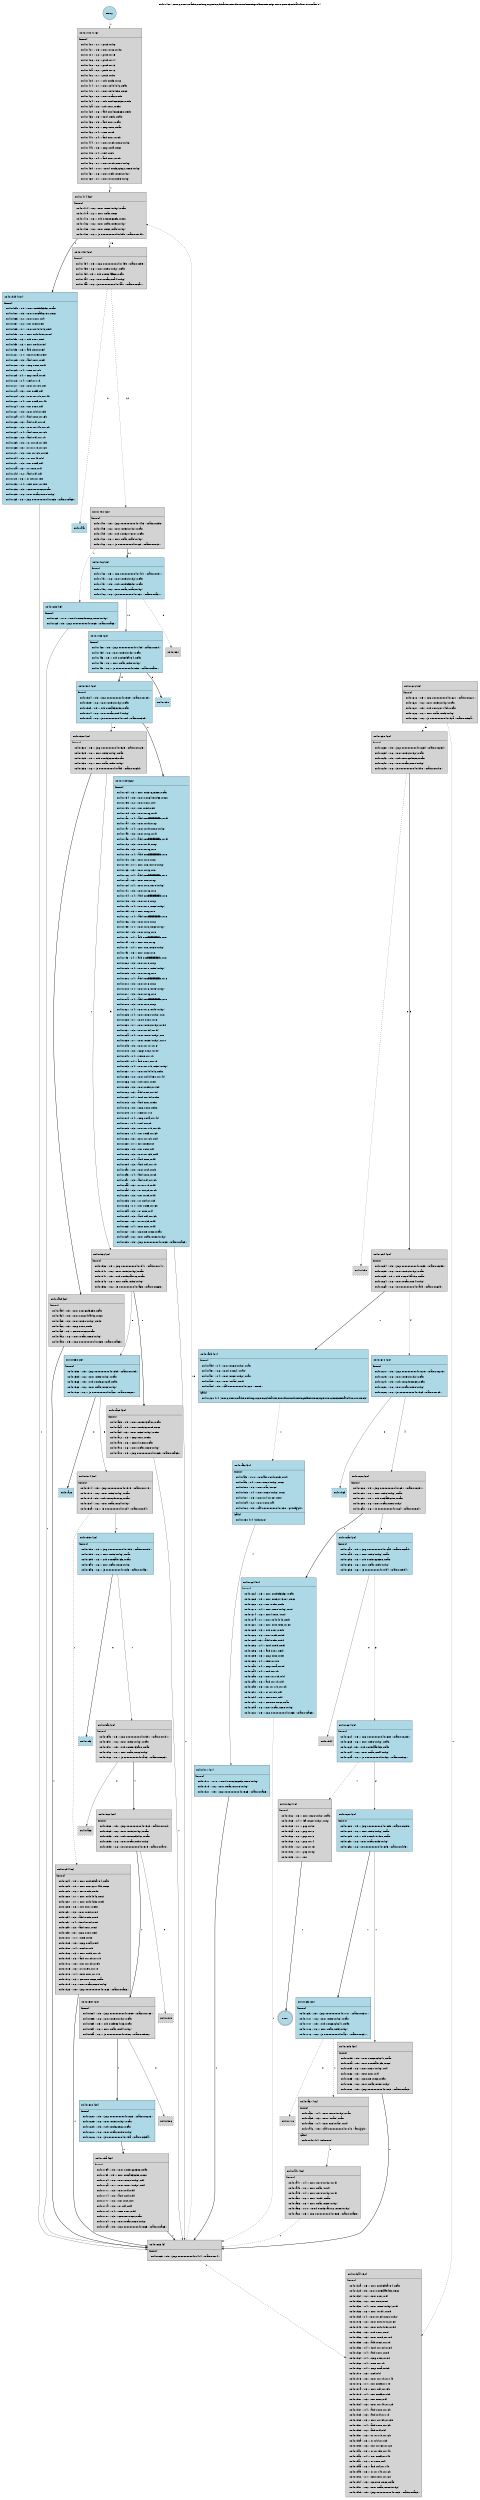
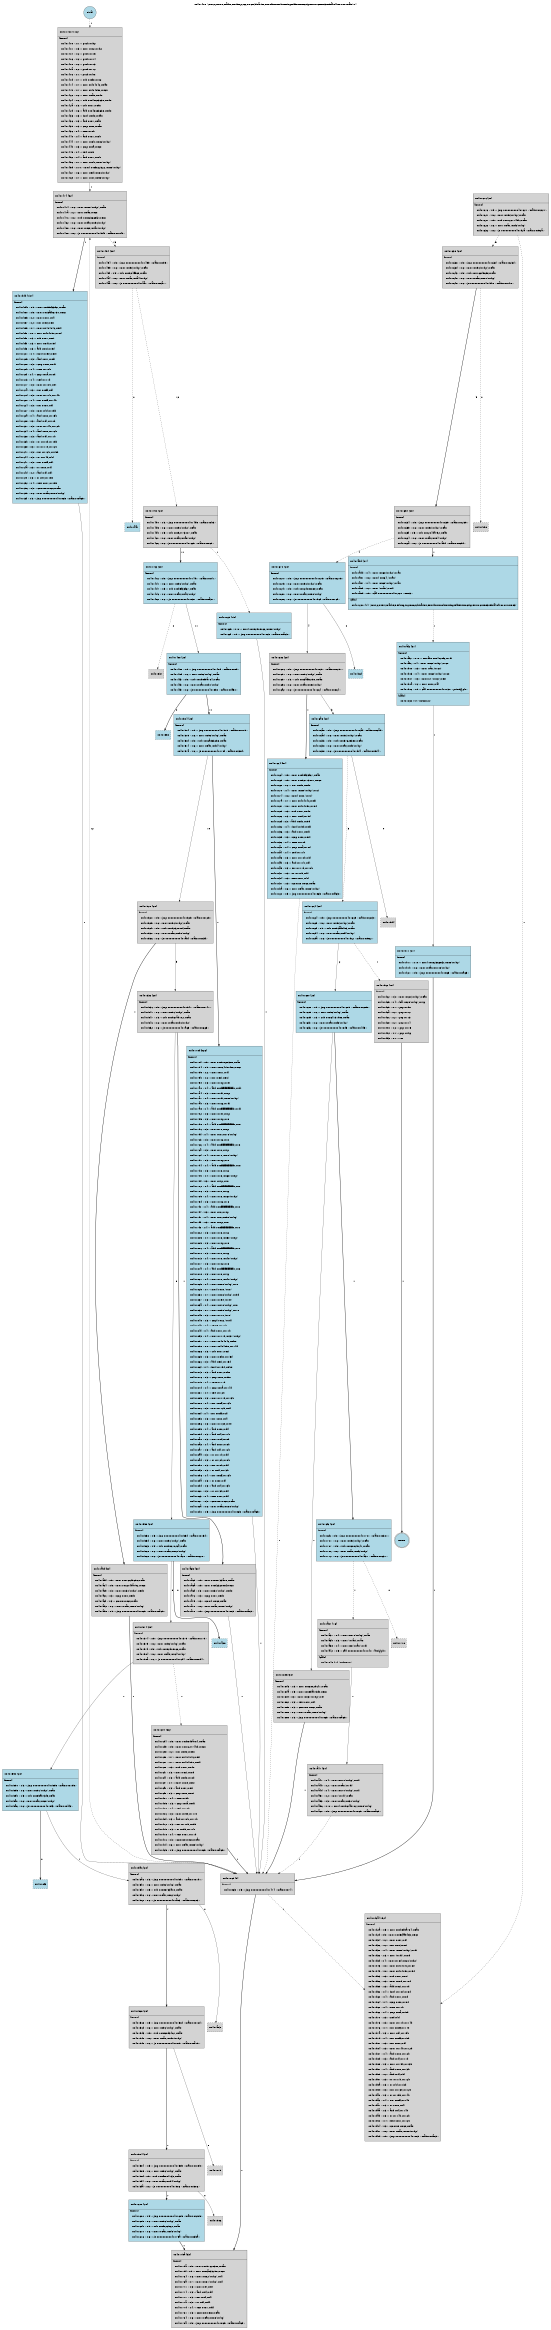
(110, 13) -> (90, 13)
(170, 2235) -> (240, 2071)
